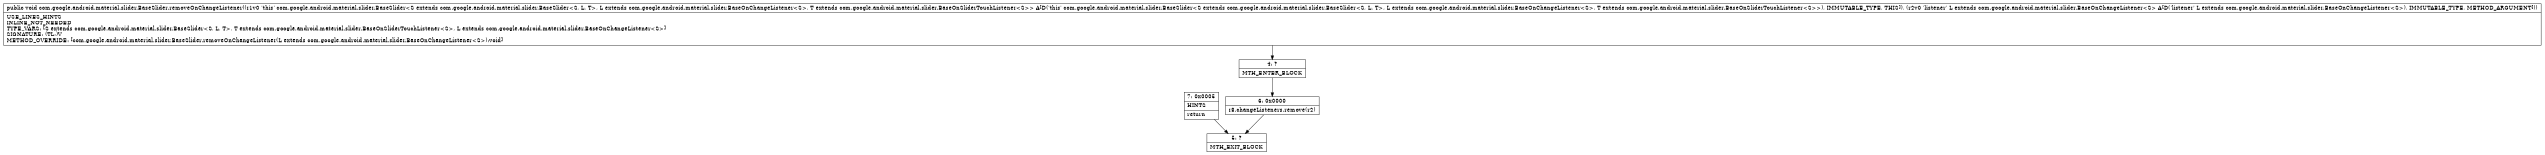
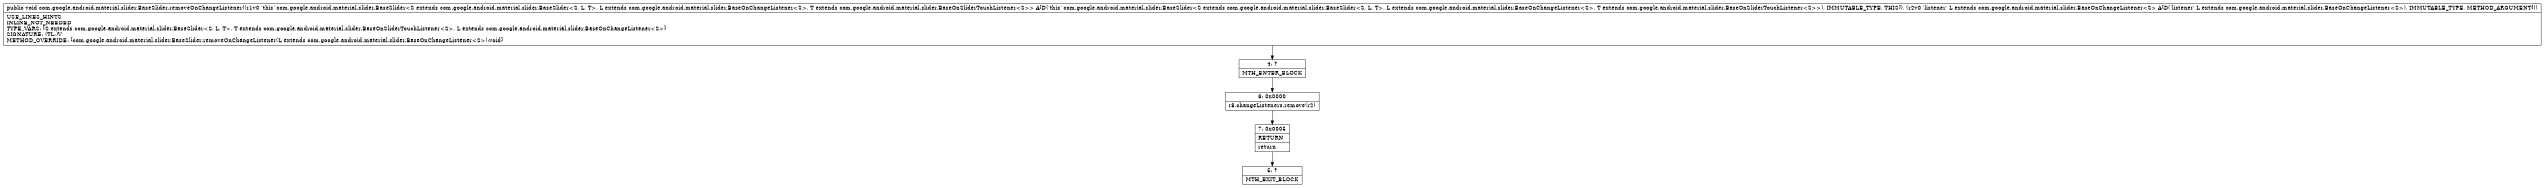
(1197, 106) -> (1271, 138)
(1256, 123) -> (1272, 116)
